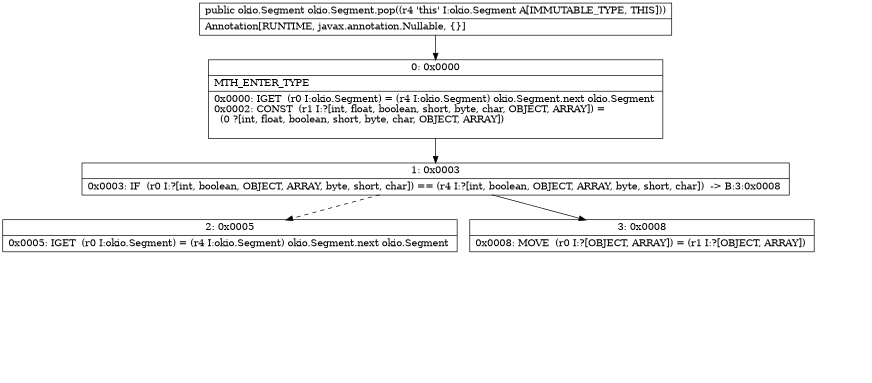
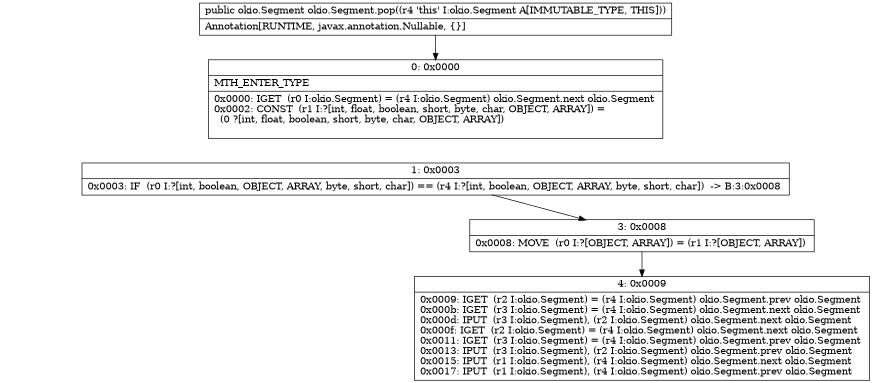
(436, 147) -> none
(230, 236) -> none
none -> (642, 328)
